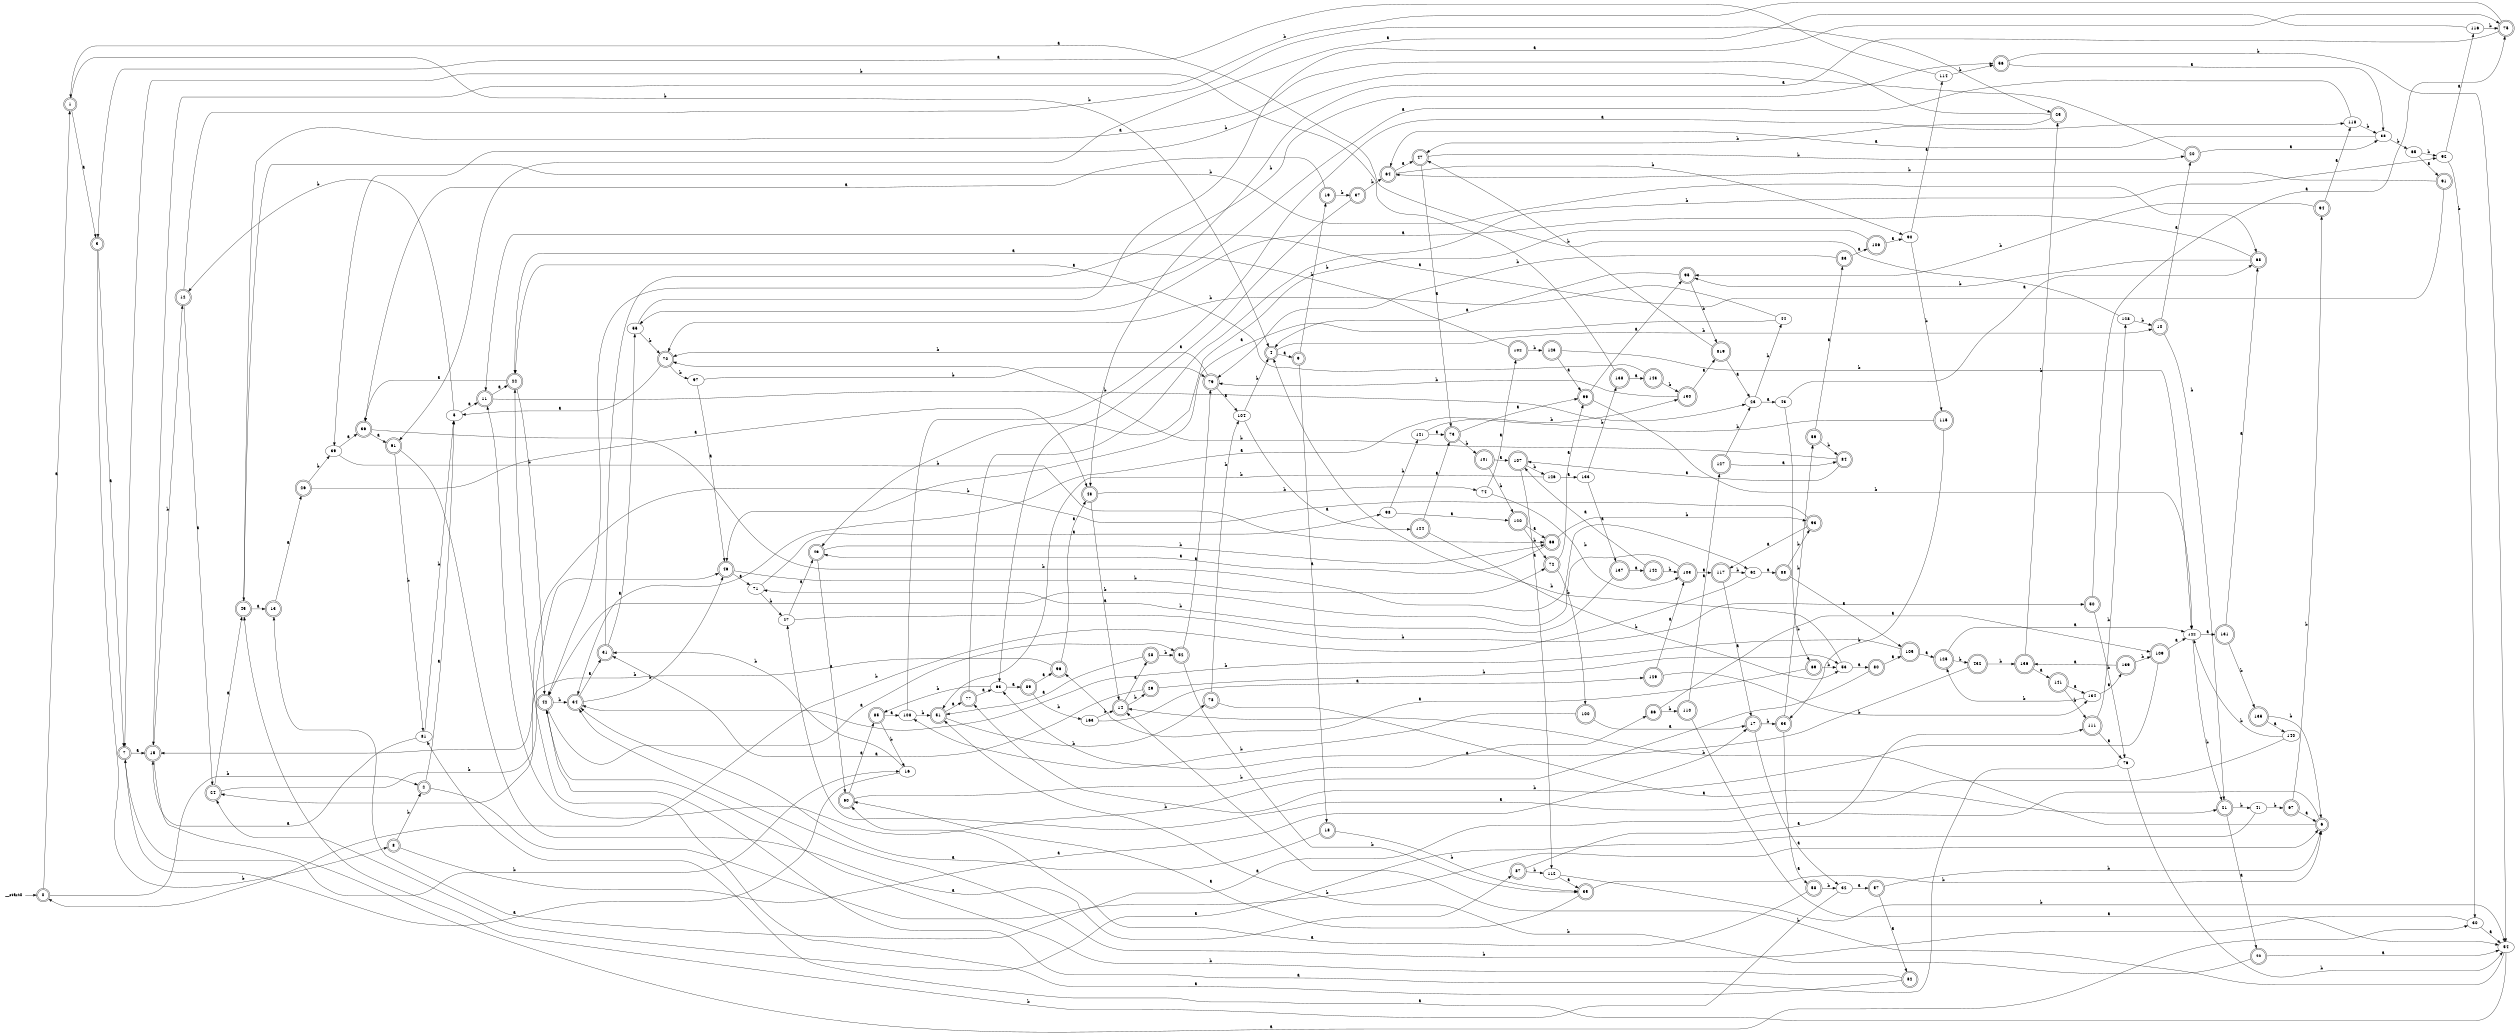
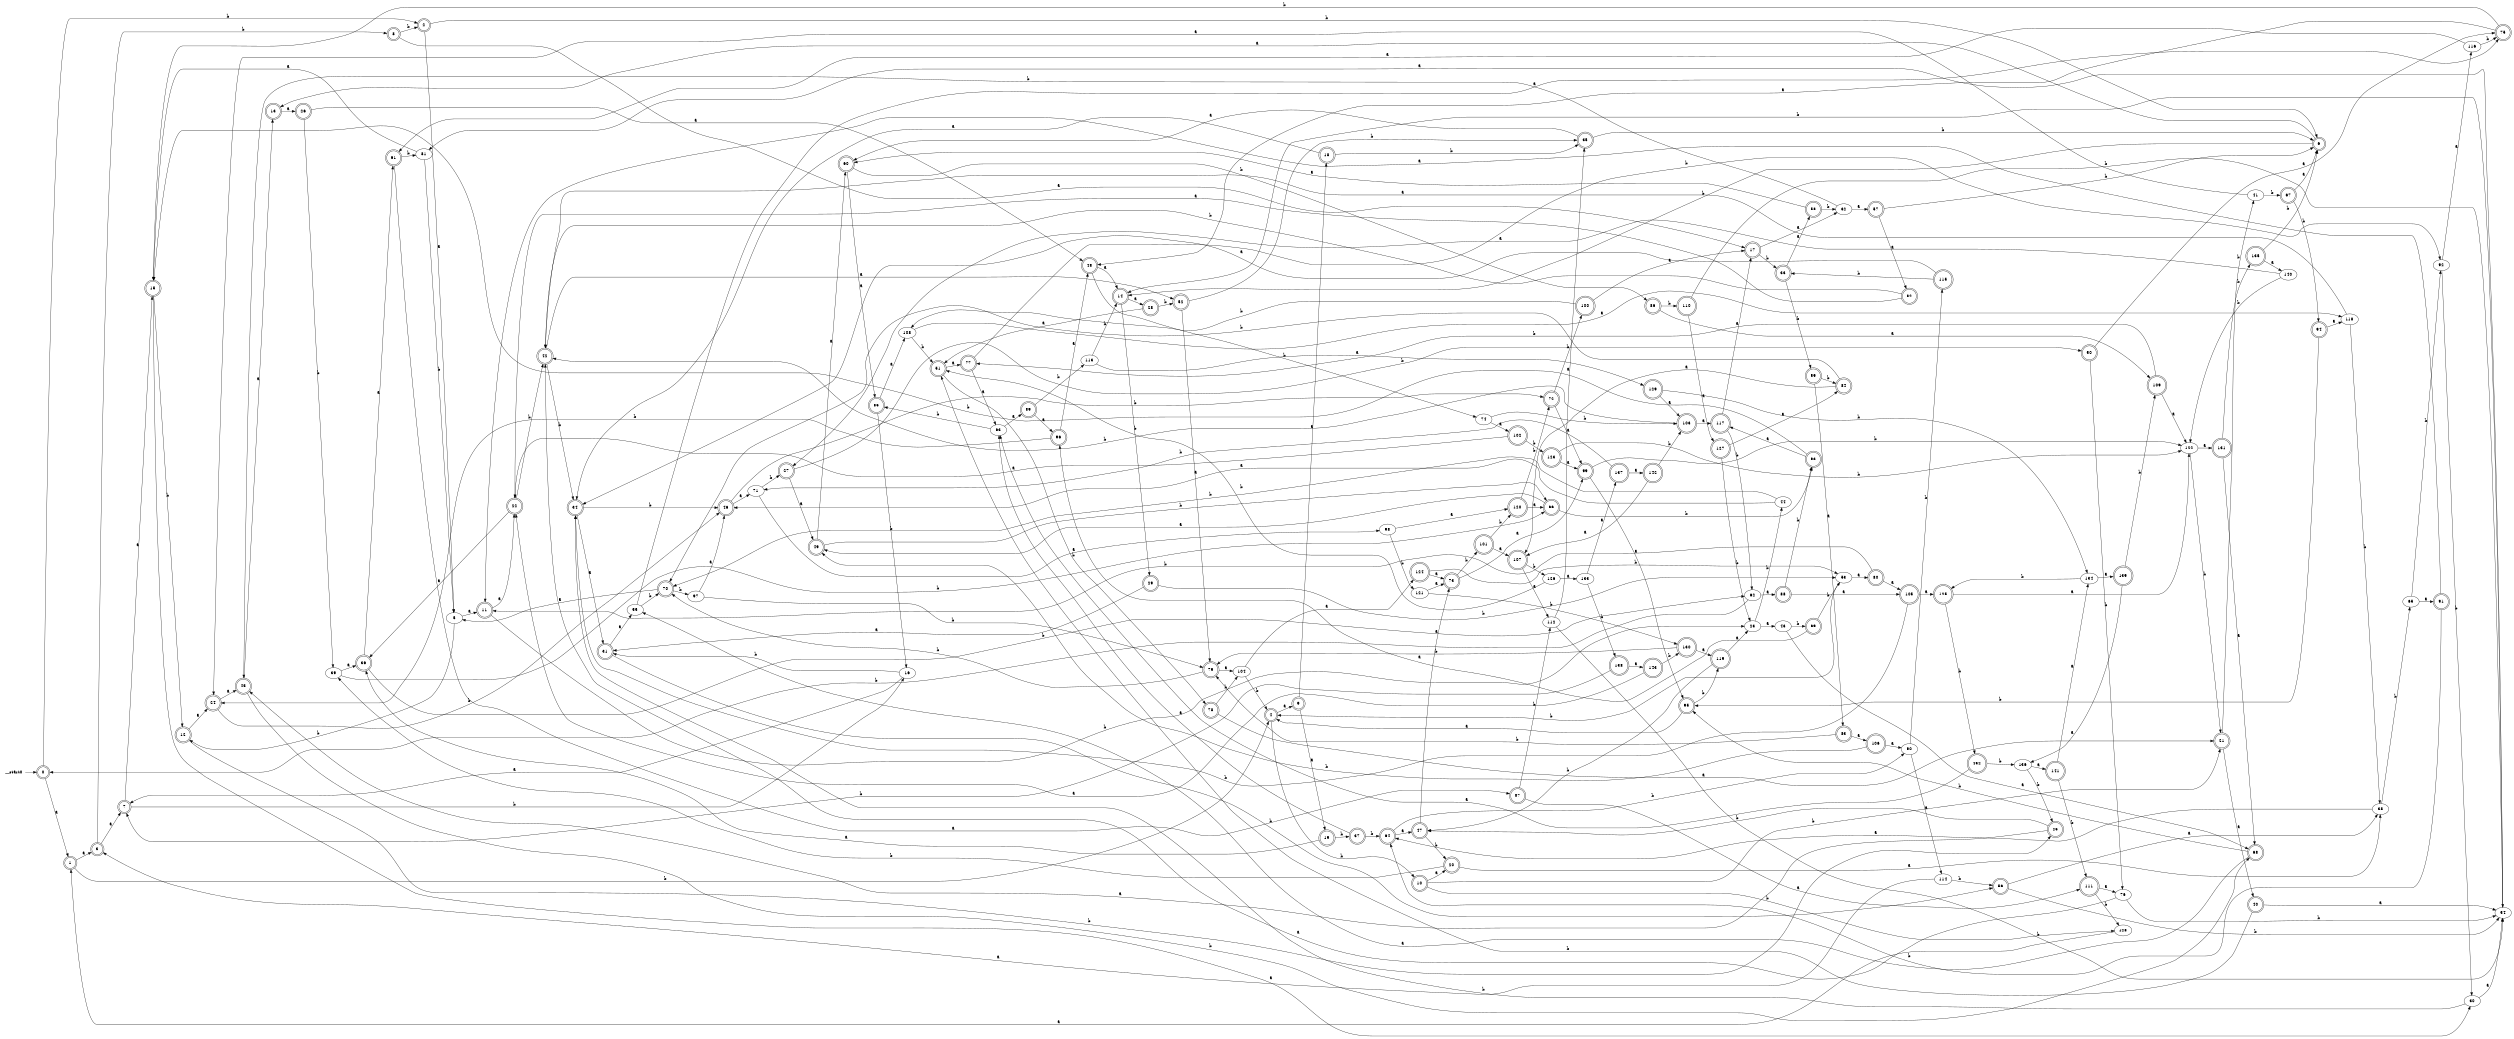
(1312, 275) -> (1312, 760)
(2142, 323) -> (1771, 902)
(1721, 352) -> (1721, 659)
(786, 620) -> (786, 471)
(2025, 664) -> (2023, 765)
(1090, 721) -> (1090, 360)
(2109, 914) -> (2106, 164)
